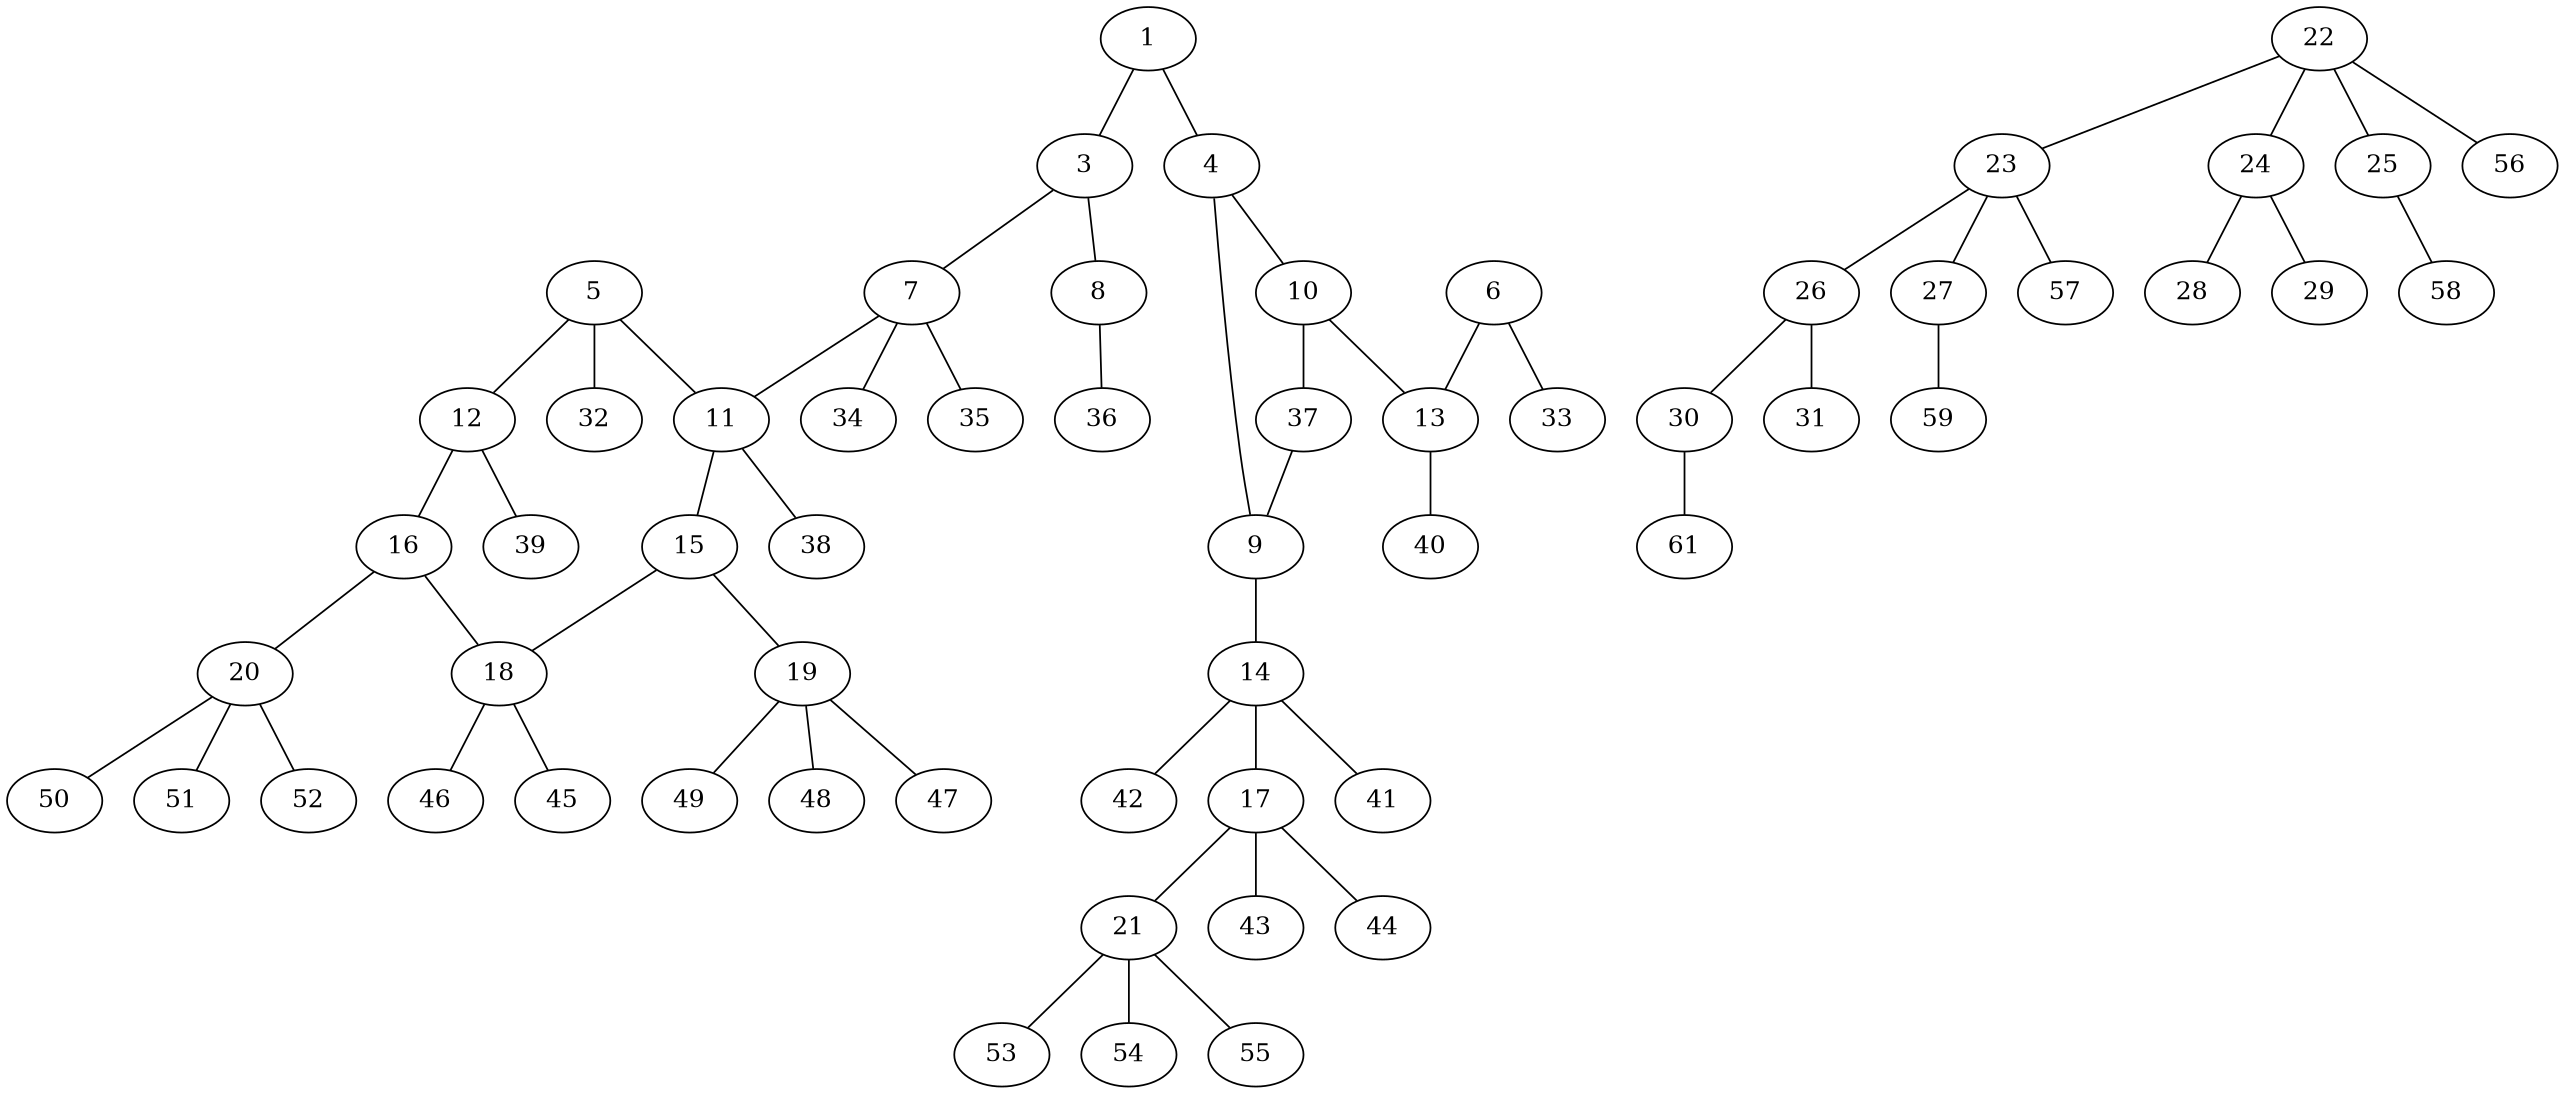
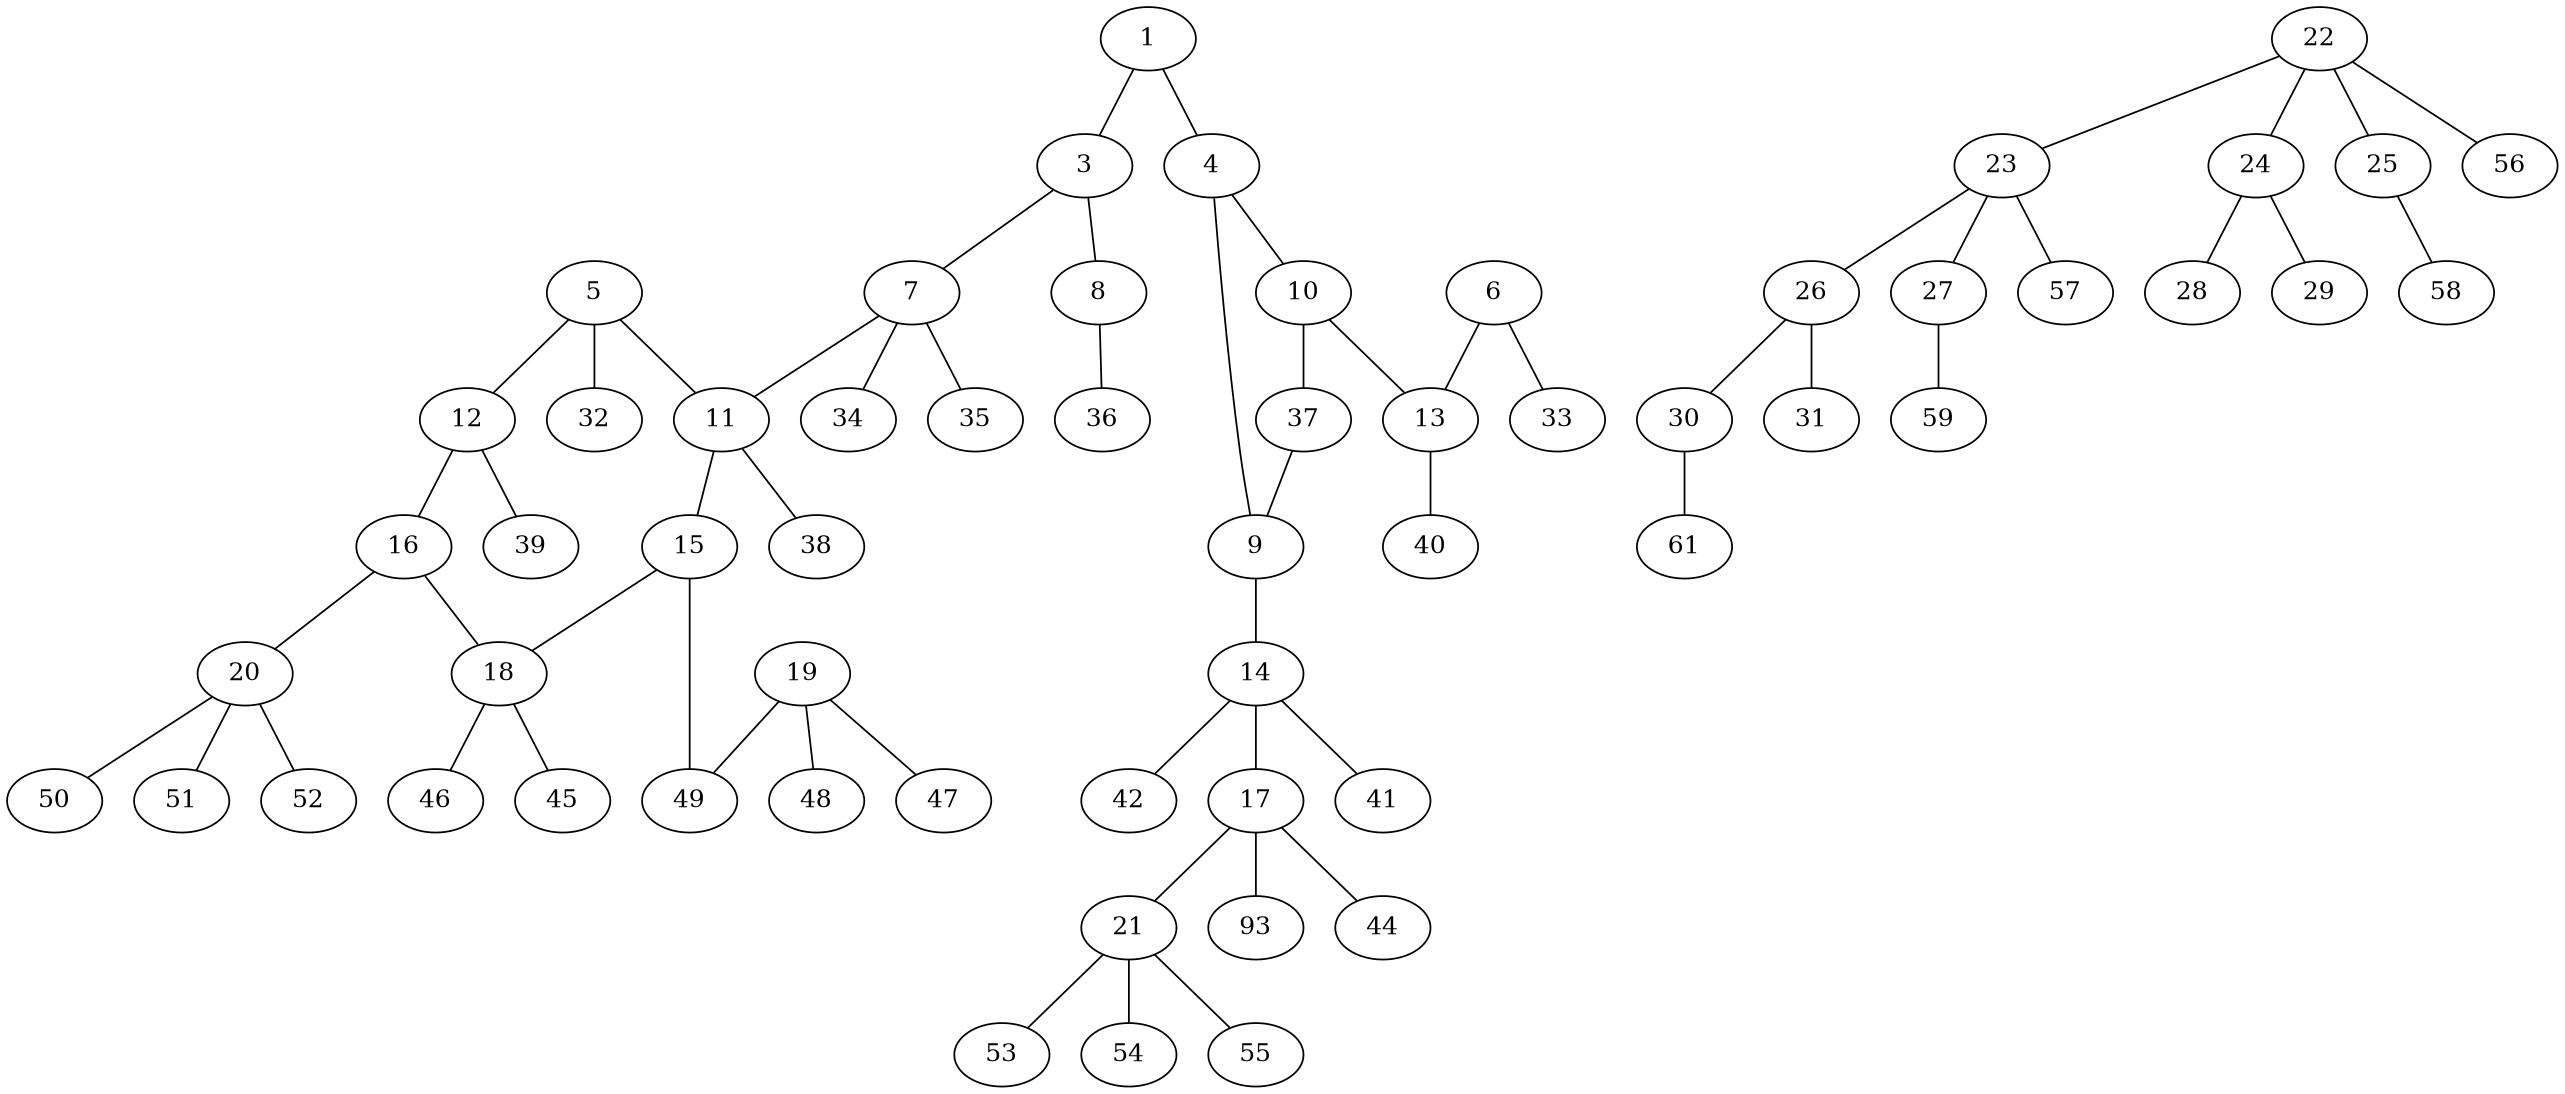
(746, 610) -> (690, 674)
(1256, 928) -> (1256, 928)
